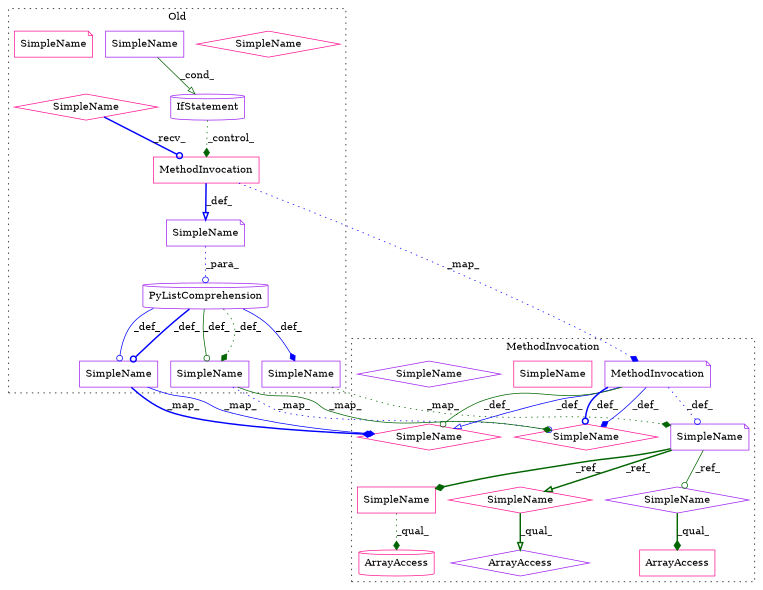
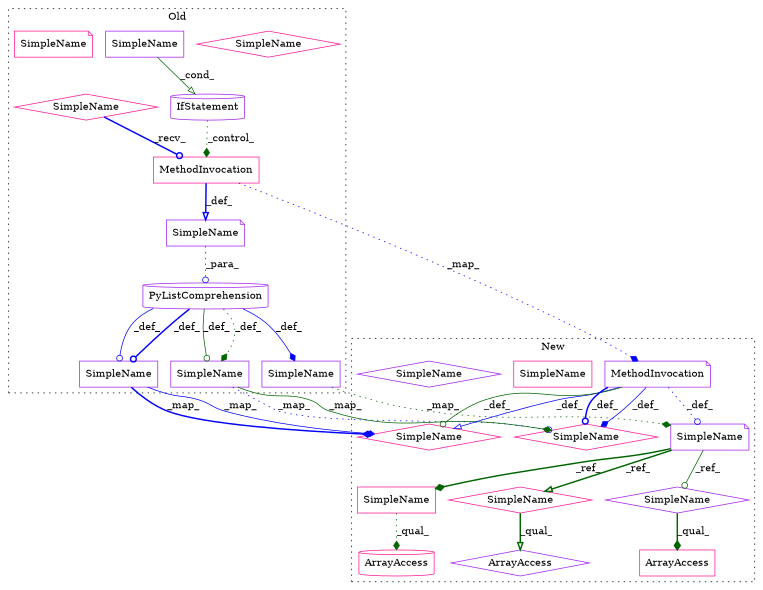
(553, 347) -> (553, 347)
